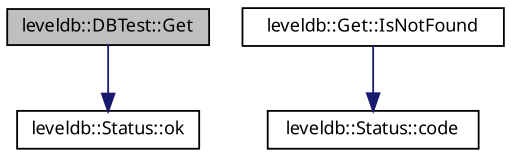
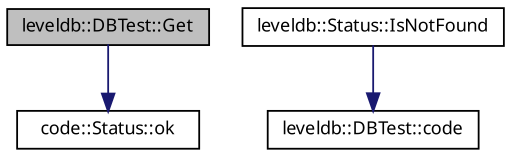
(373, 27) -> (373, 27)
(108, 130) -> (108, 130)
(373, 130) -> (373, 130)
